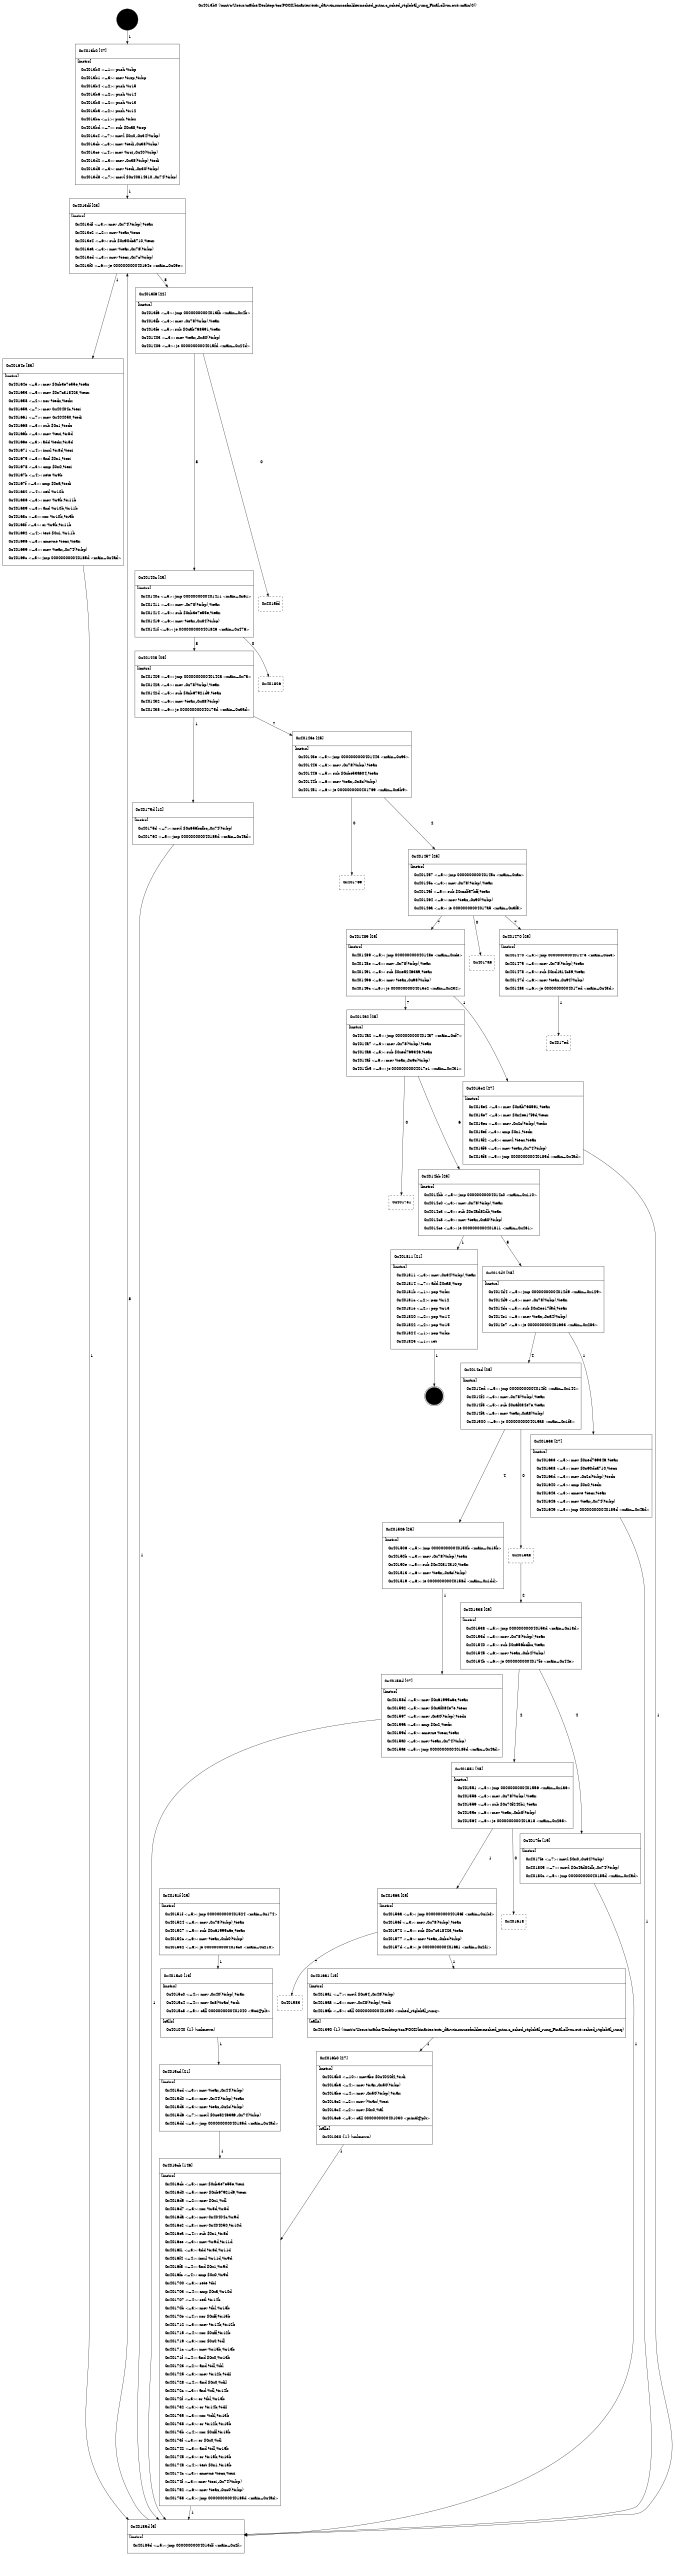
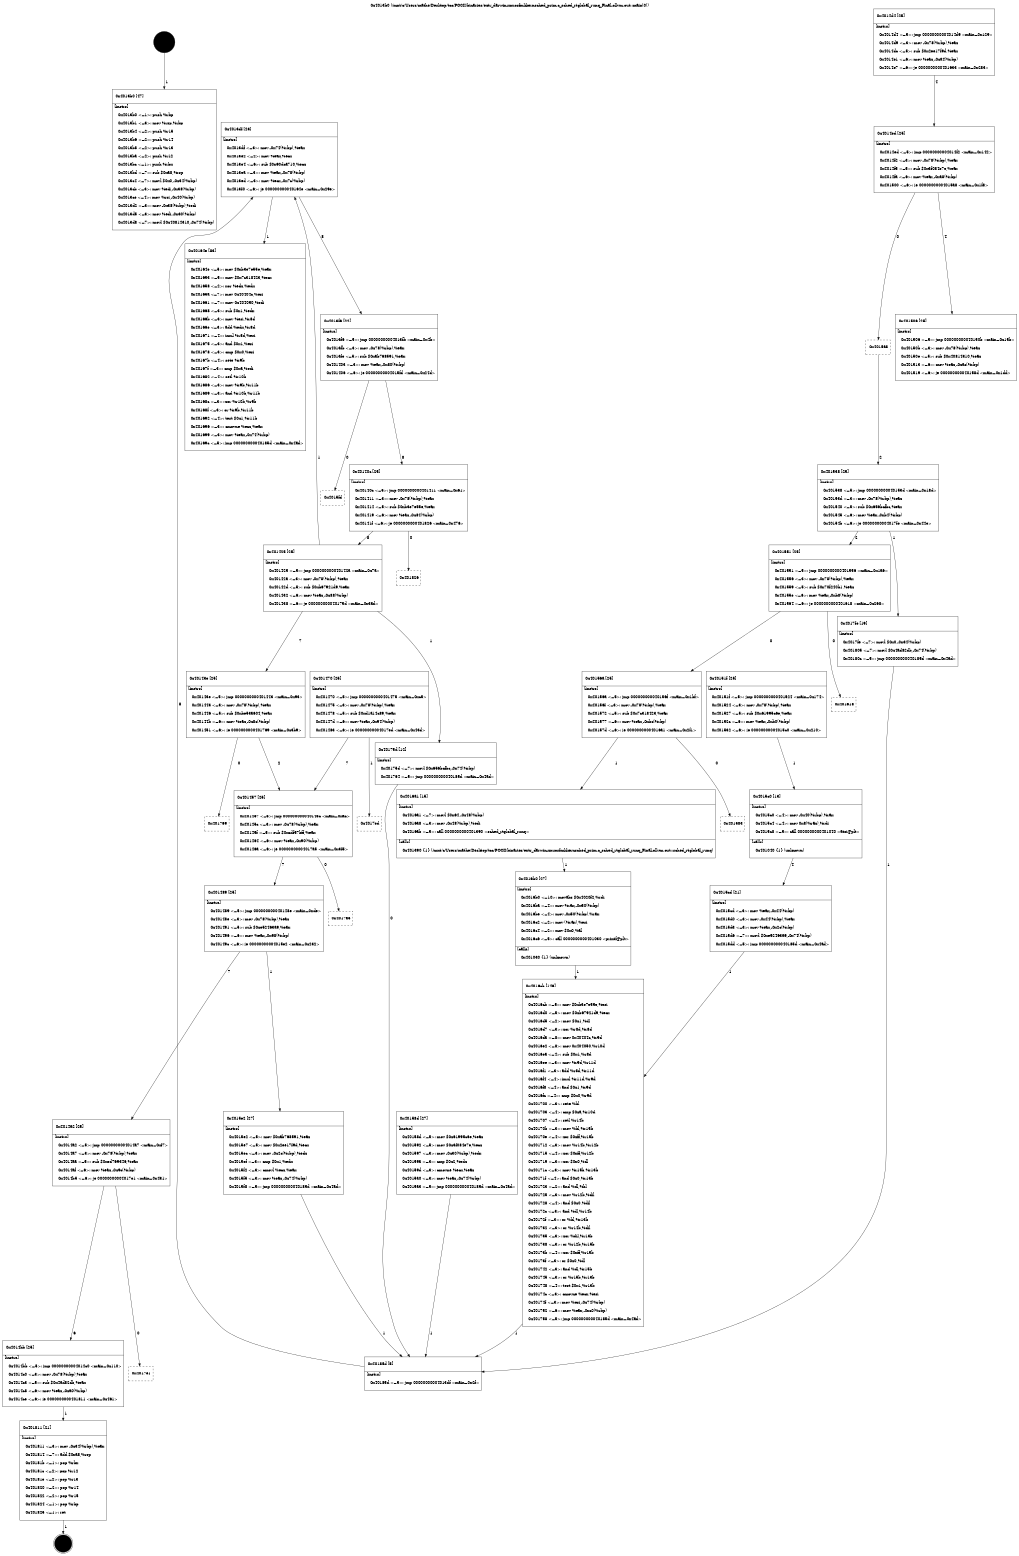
(127, 190) -> (316, 371)
(512, 922) -> (332, 763)
(510, 1250) -> none
(591, 1476) -> none
(89, 1547) -> none
(141, 1556) -> (391, 919)
(442, 1630) -> none
(576, 1716) -> (893, 538)
(490, 1859) -> (770, 641)
(315, 1962) -> (716, 764)
(220, 2044) -> (792, 865)
